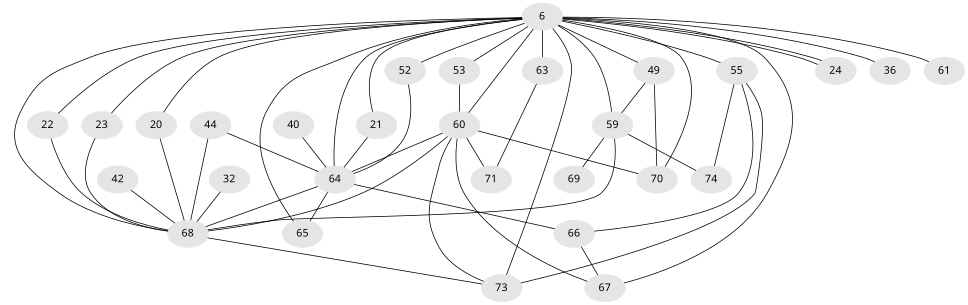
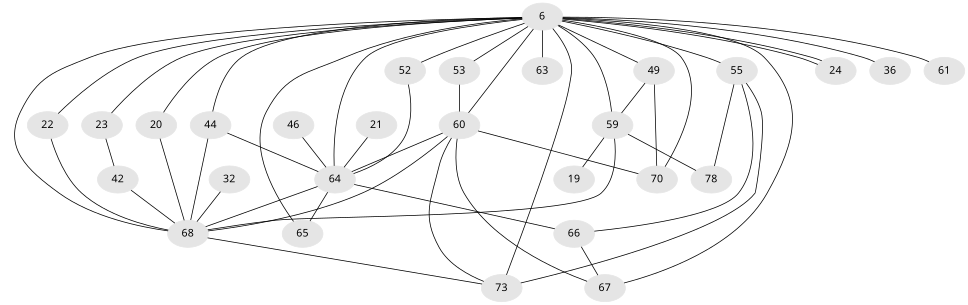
(382, 54) -> (348, 29)
(294, 125) -> (294, 125)
(491, 179) -> none
(574, 179) -> (574, 179)
(711, 179) -> (711, 179)
(94, 197) -> (110, 152)
